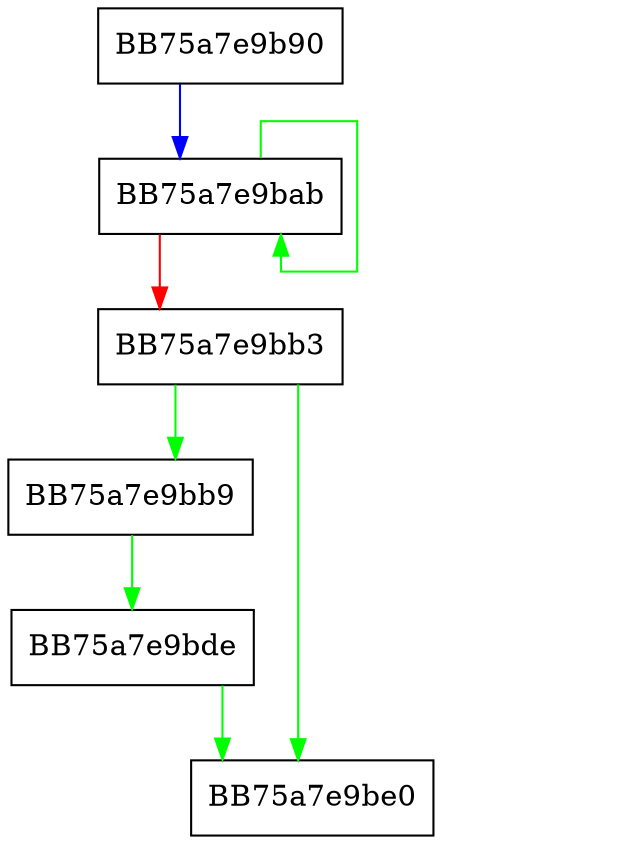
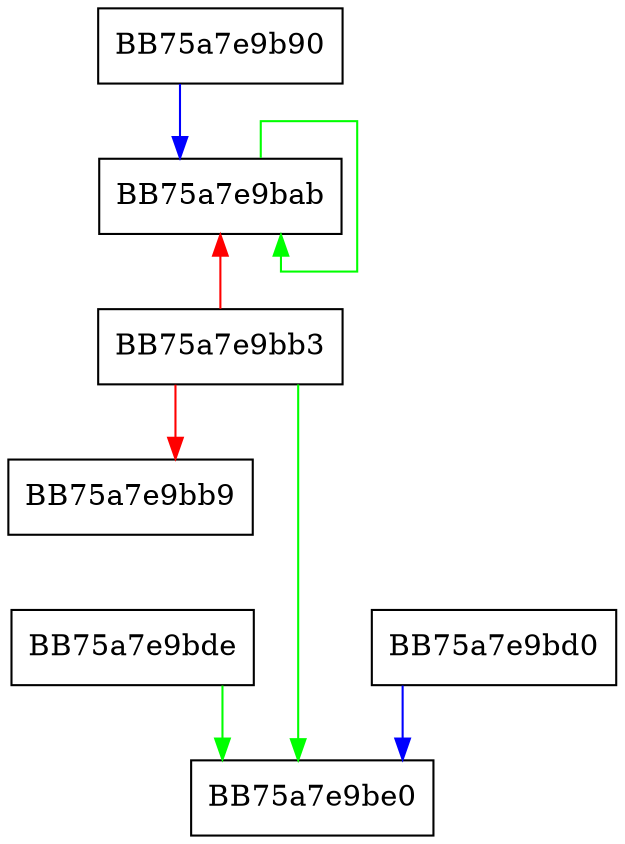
(160, 261) -> (220, 282)
(175, 411) -> (175, 411)
(132, 562) -> none
none -> (494, 648)
